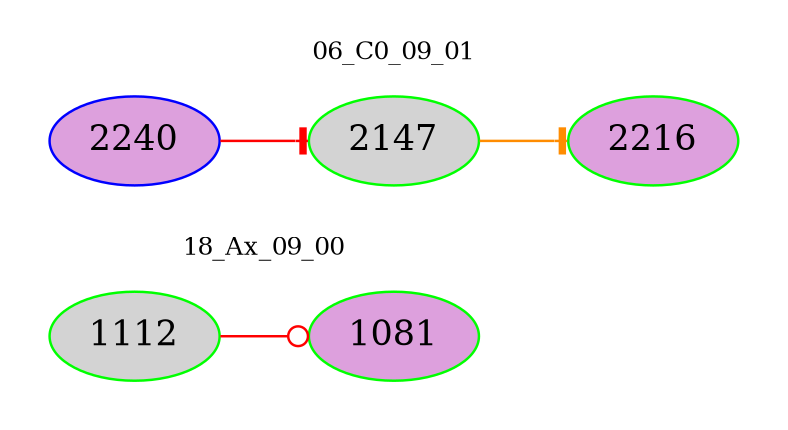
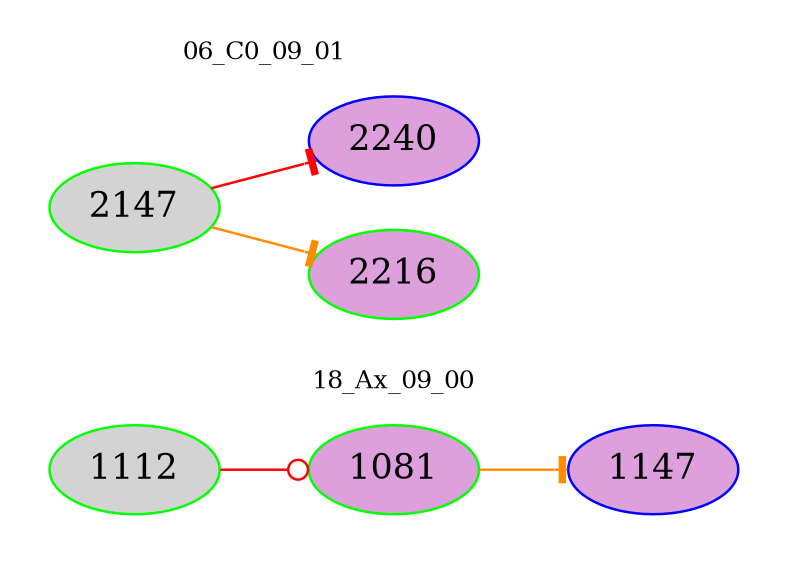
(258, 141) -> (258, 176)
none -> (653, 470)
